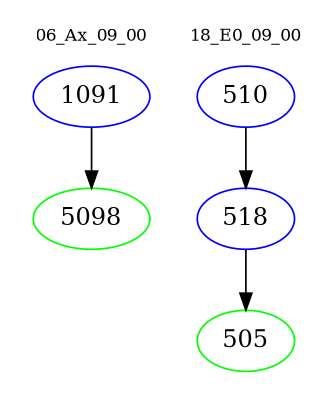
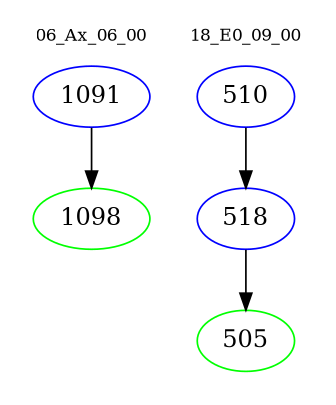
(92, 36) -> (92, 36)
(92, 219) -> (92, 219)
